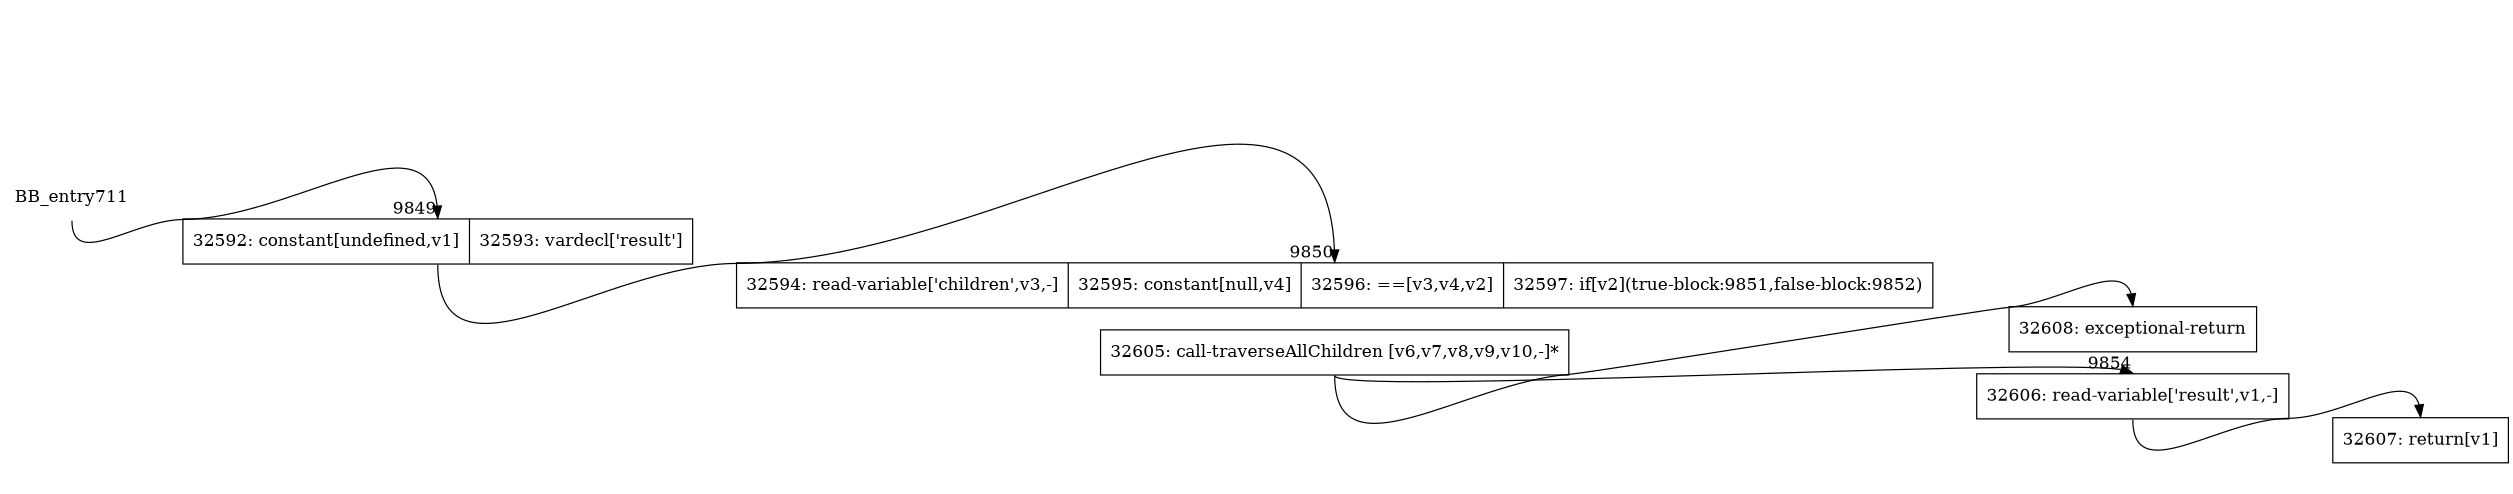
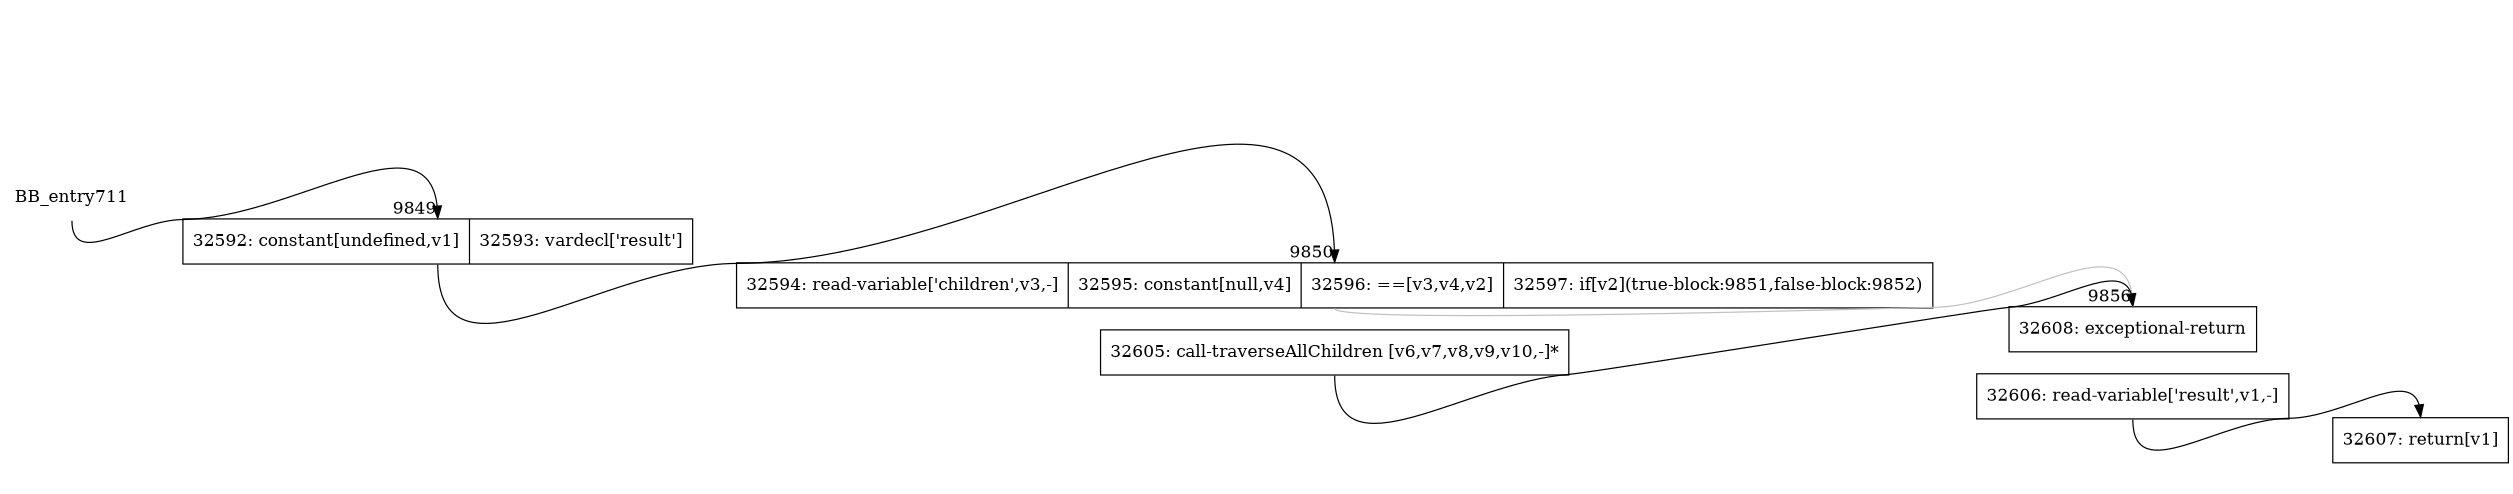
none -> (1743, 312)
(1728, 375) -> none
